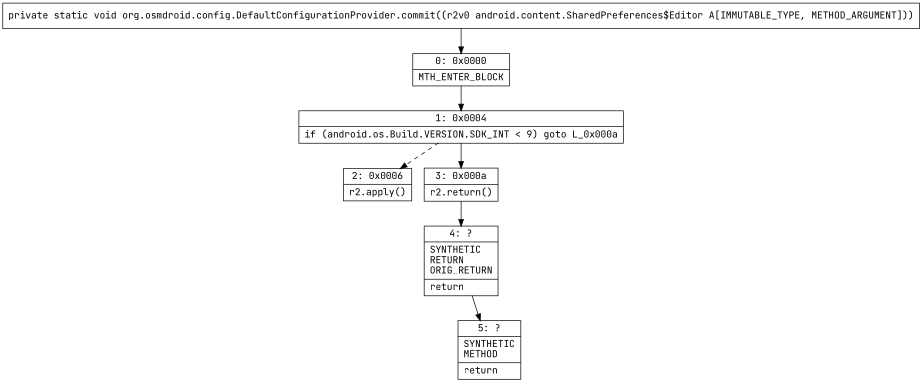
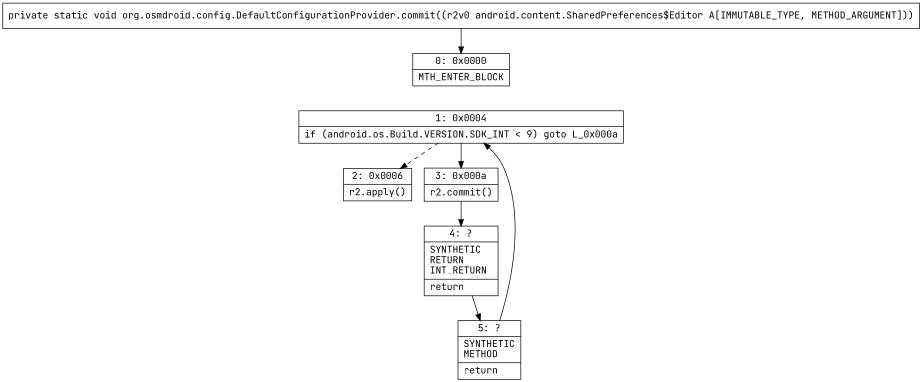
(461, 95) -> (515, 232)
(461, 193) -> (461, 193)
(461, 271) -> (458, 271)
